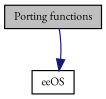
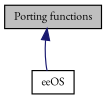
(61, 44) -> (45, 56)
